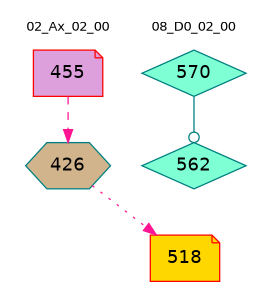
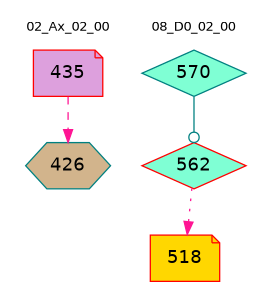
(68, 73) -> (68, 73)
(194, 166) -> (194, 166)
(120, 207) -> (190, 205)
